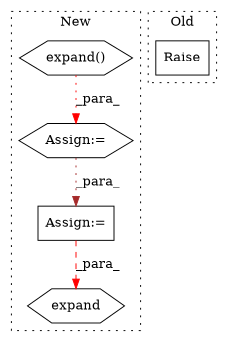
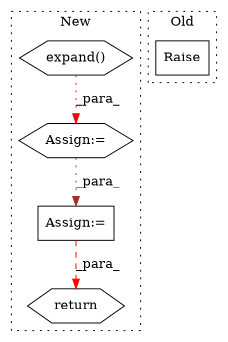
(76, 306) -> (76, 306)
